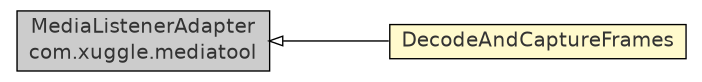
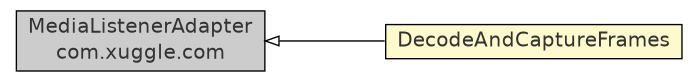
(143, 53) -> (141, 53)
